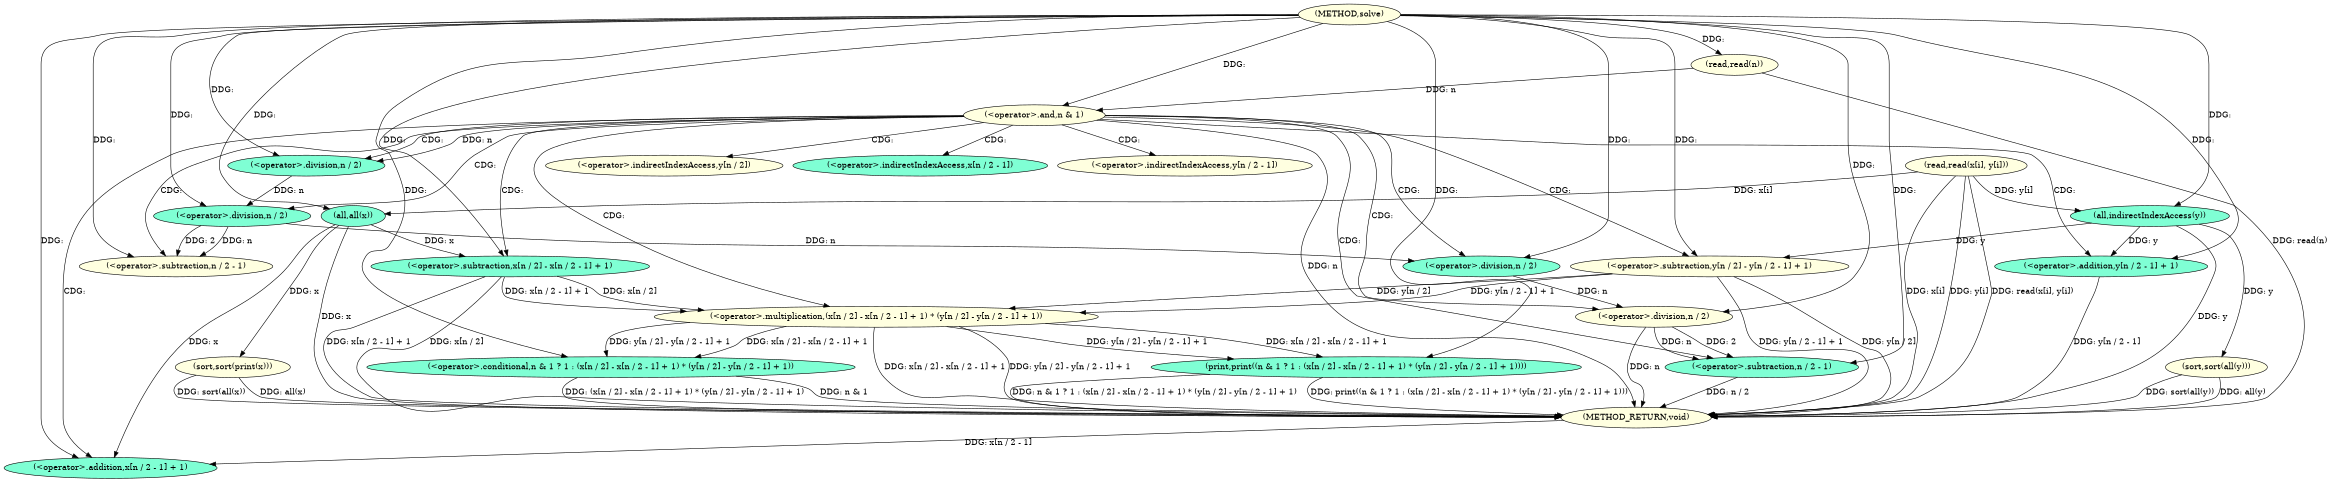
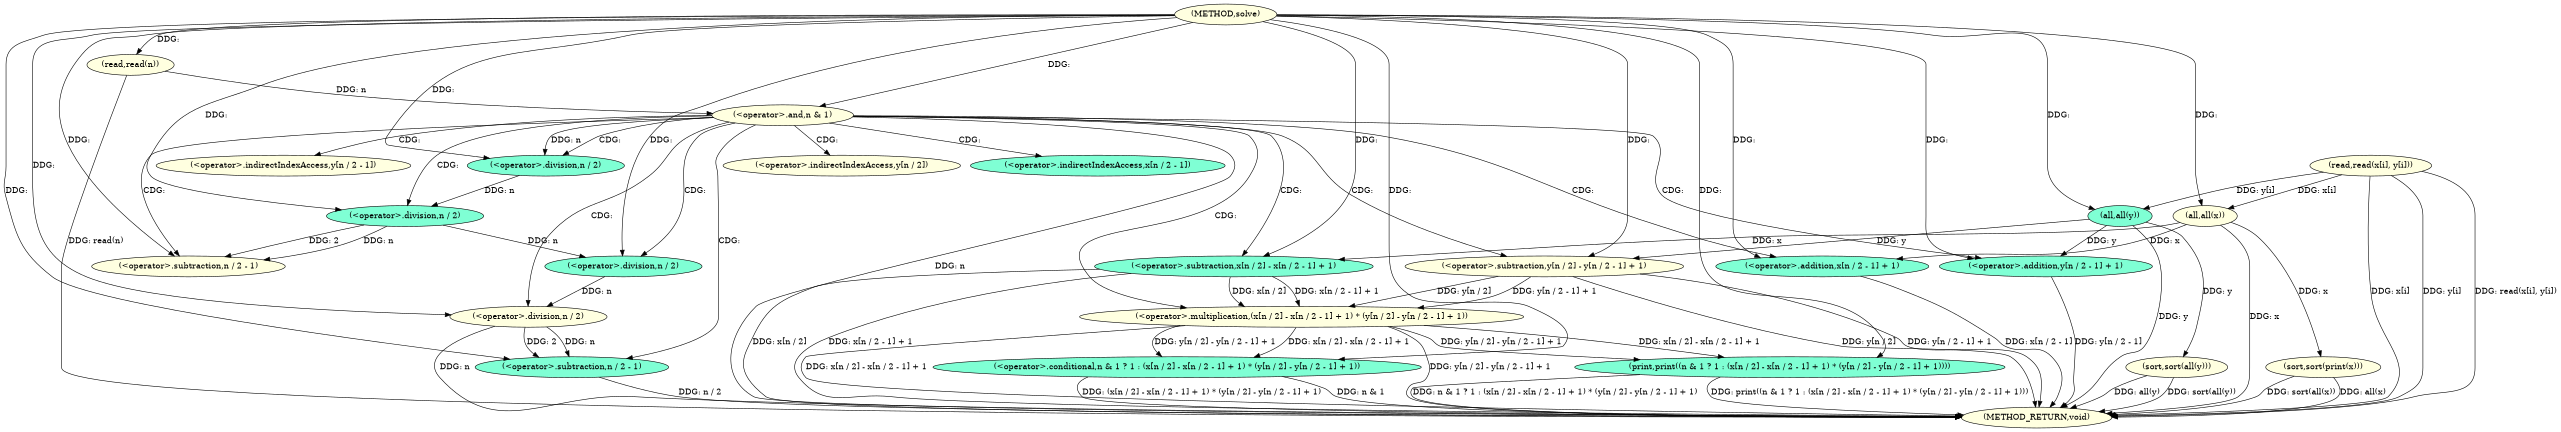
(353, 216) -> (2205, 216)
(2150, 216) -> (2120, 216)
(890, 442) -> (1980, 329)
